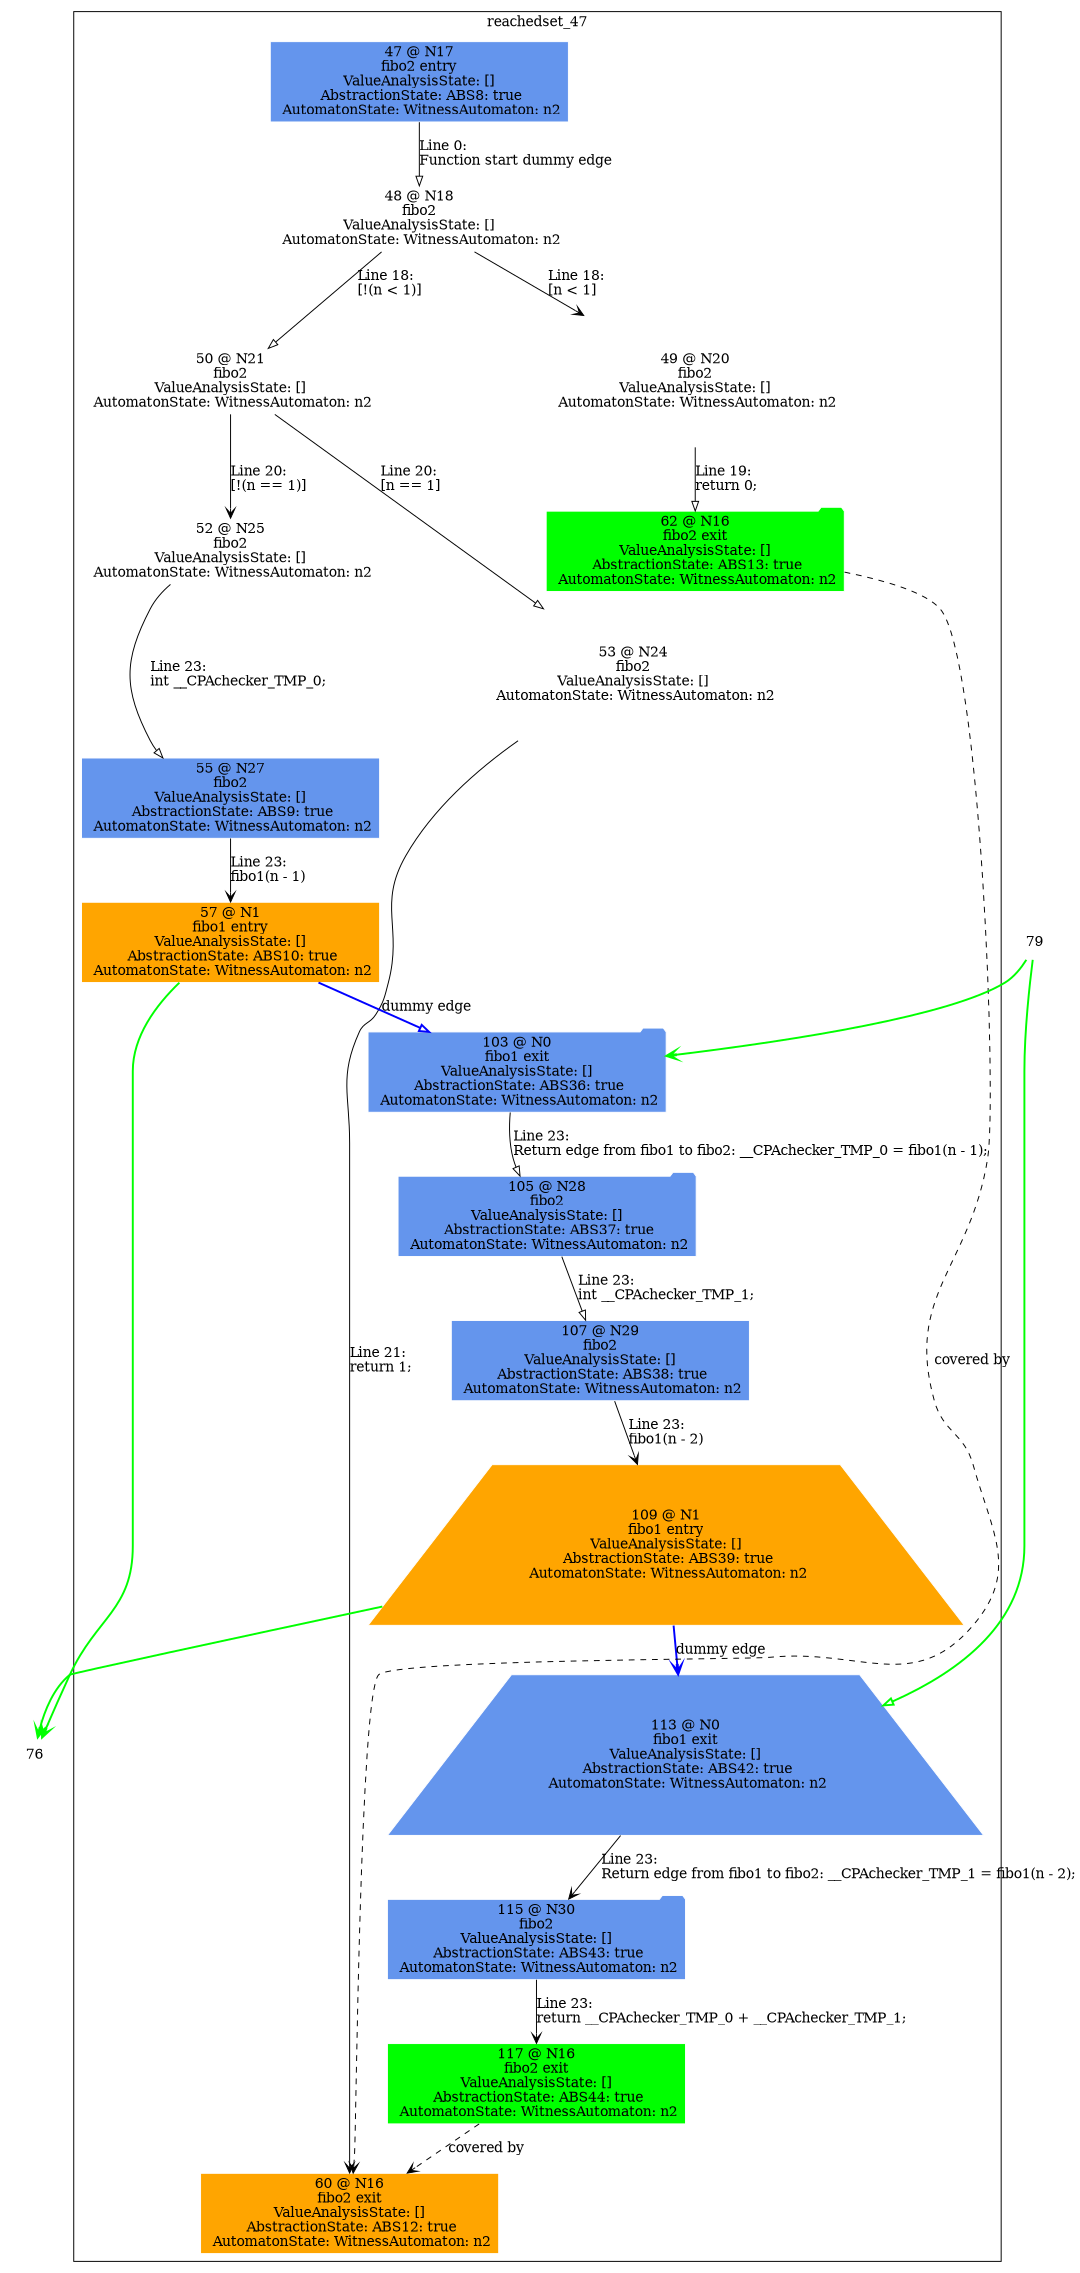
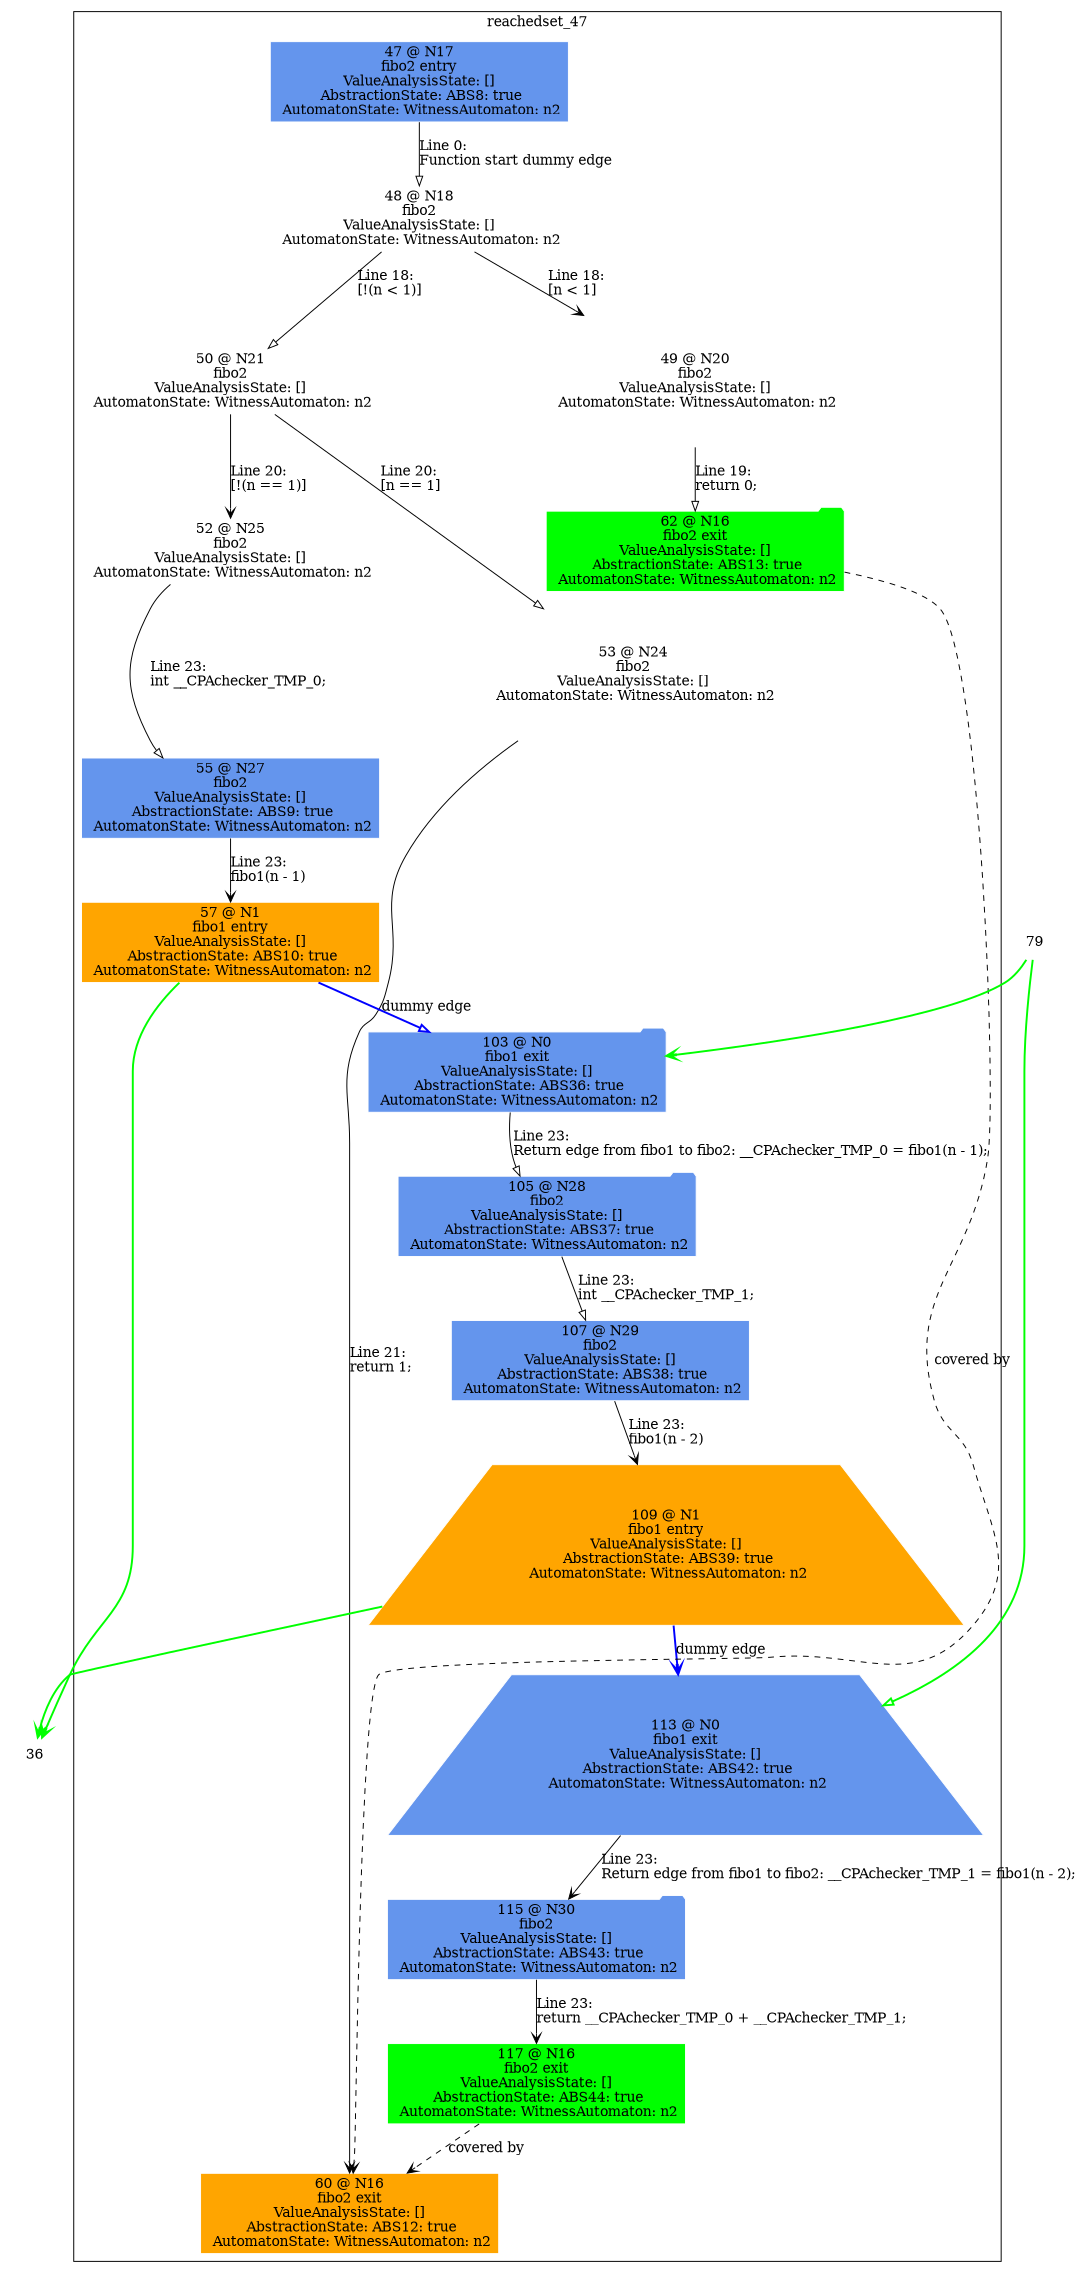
(35, 1755) -> (35, 1755)
